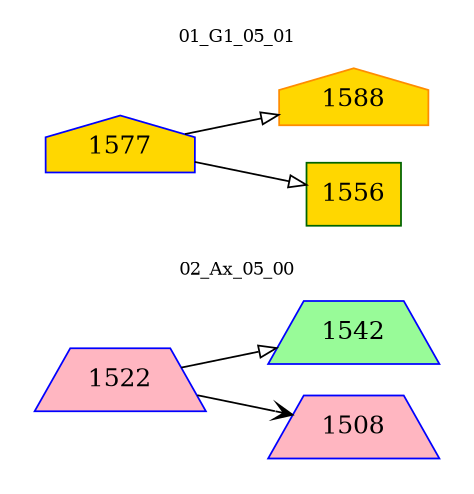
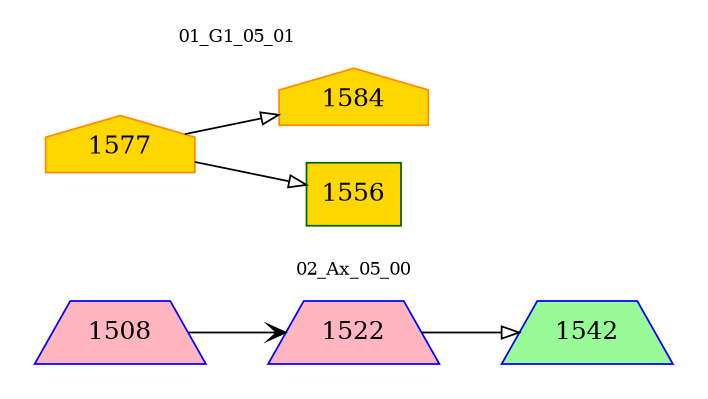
(354, 100) -> (354, 100)
(120, 147) -> (120, 147)
(236, 403) -> (228, 332)
